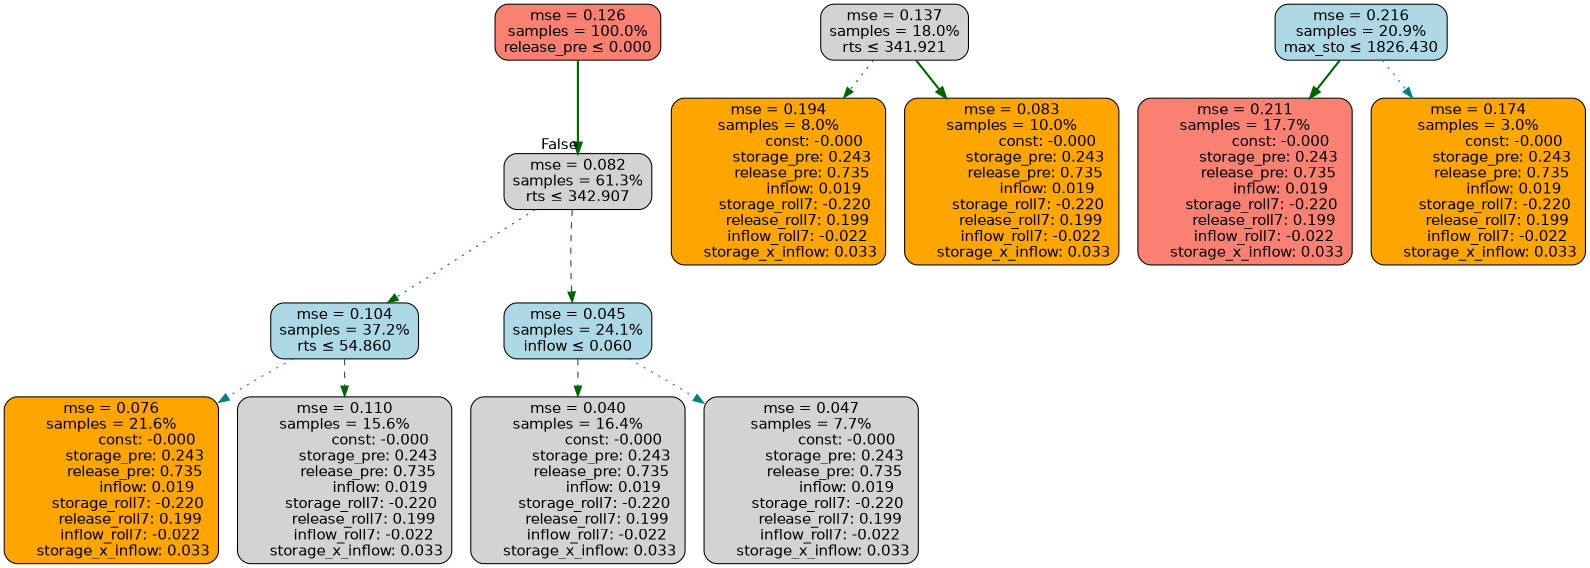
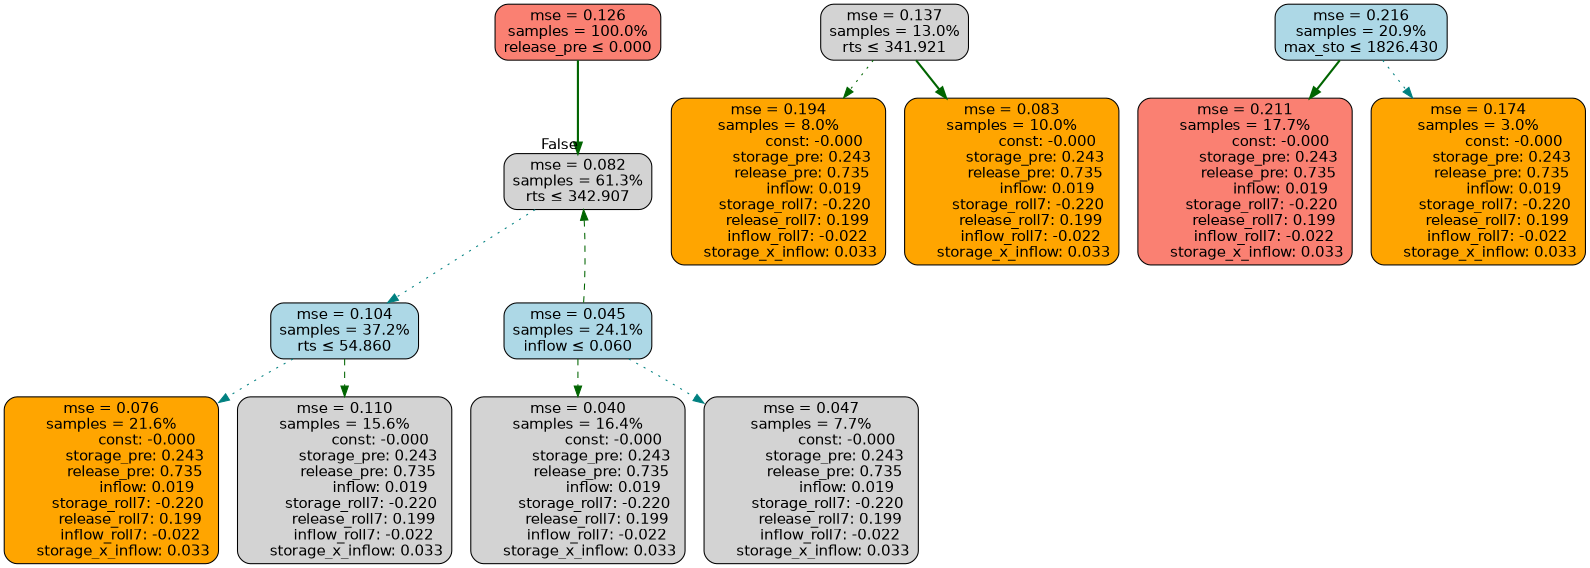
(895, 32) -> (895, 32)
(571, 251) -> (585, 261)
(466, 253) -> (466, 253)
